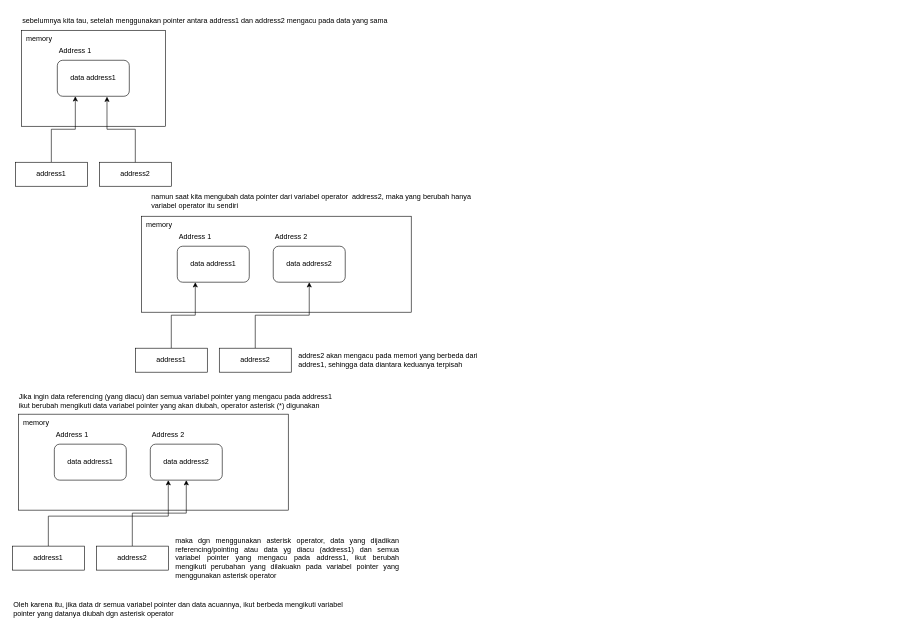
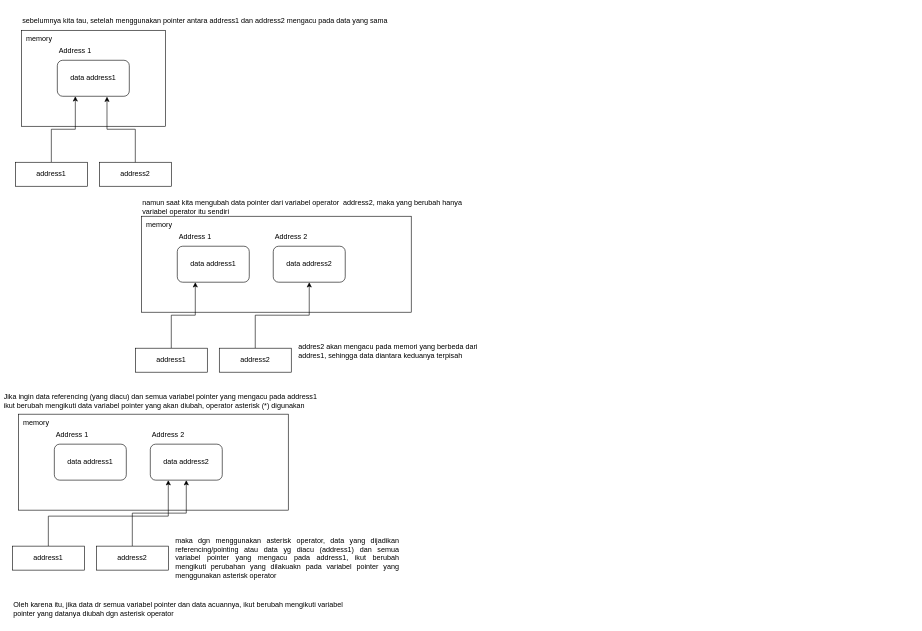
(534, 201) -> (525, 207)
(399, 360) -> (399, 351)
(181, 401) -> (166, 401)
(188, 609) -> (188, 609)
